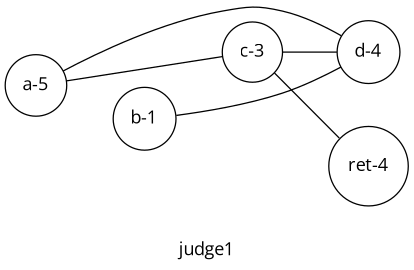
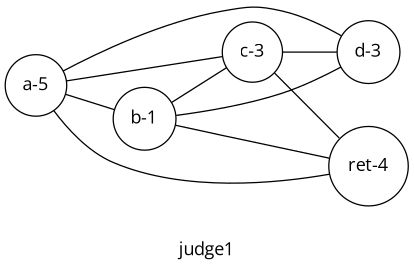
(369, 52) -> (369, 52)
none -> (199, 85)
none -> (90, 102)
none -> (252, 142)
none -> (180, 180)
